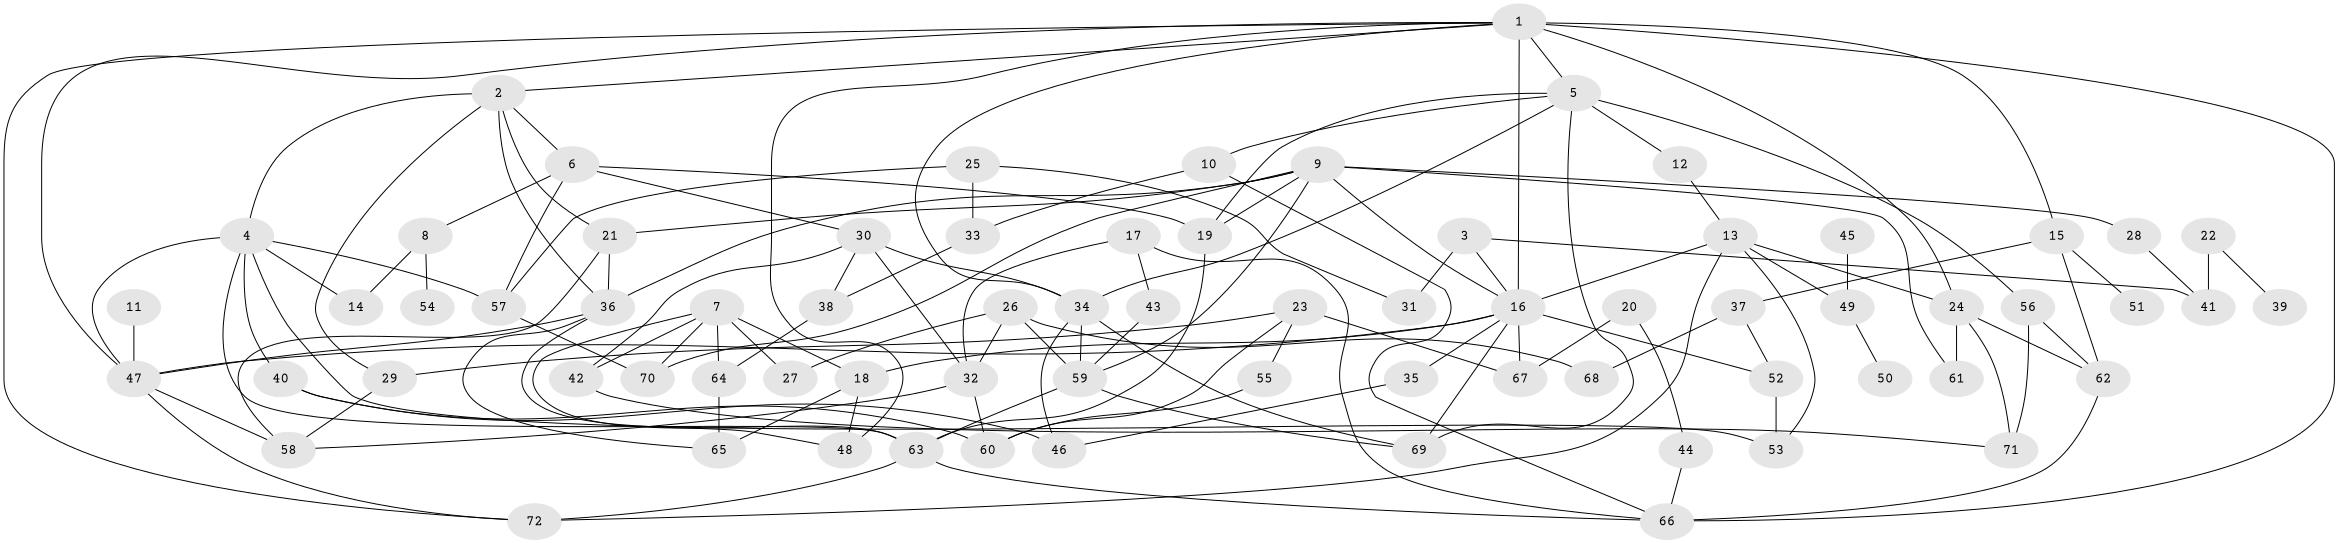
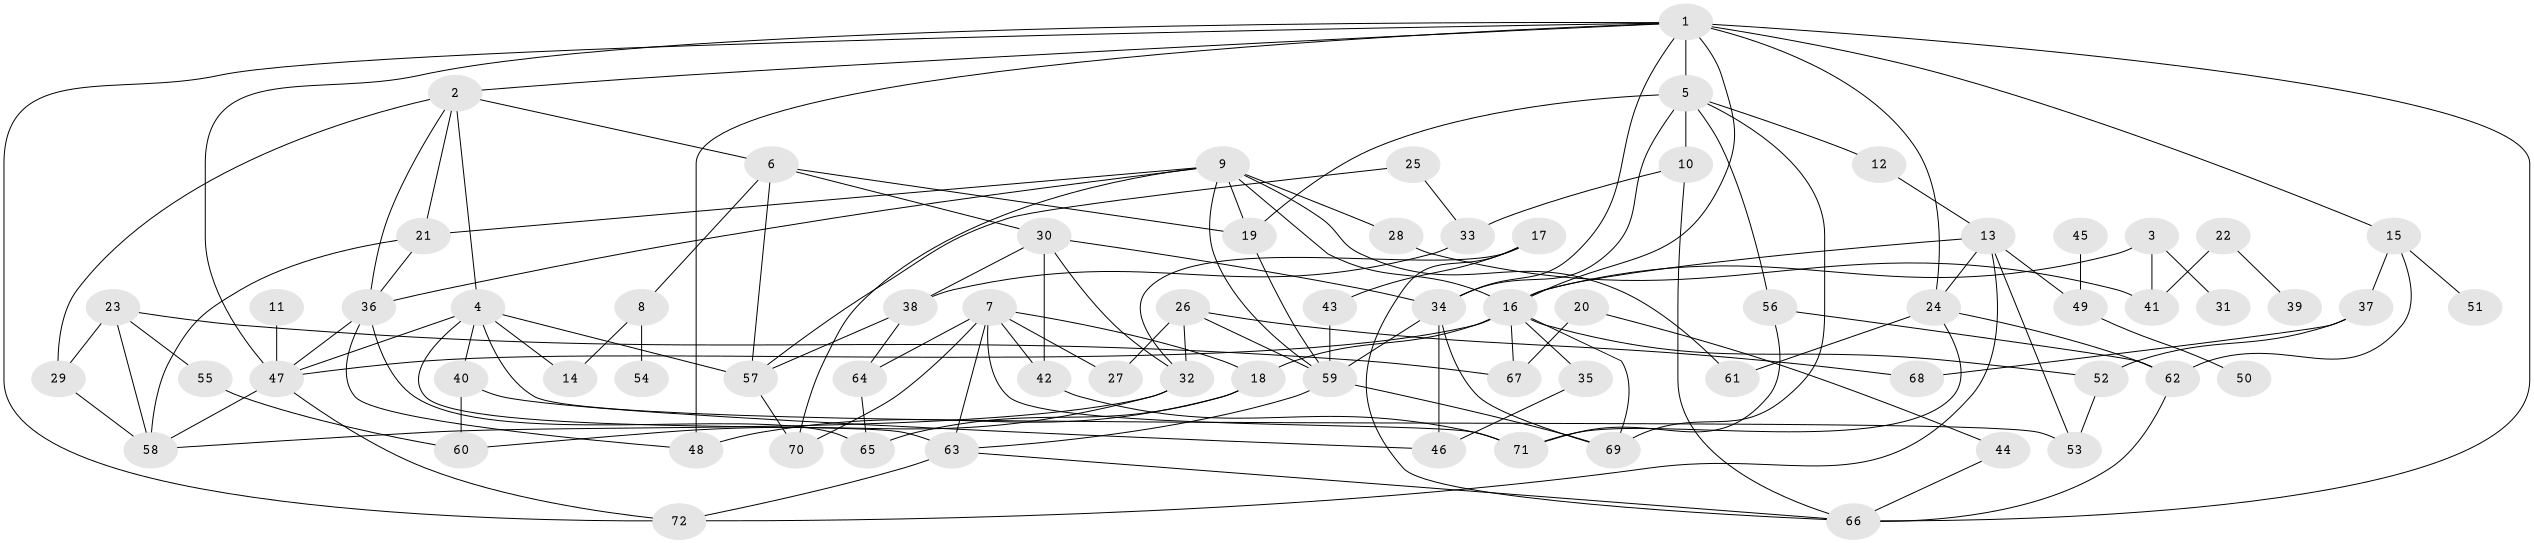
(1204, 203) -> none
none -> (845, 337)
(1179, 400) -> (132, 379)
(1104, 402) -> (1285, 309)
none -> (1215, 422)
